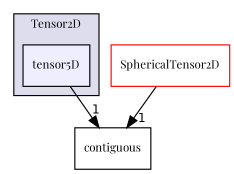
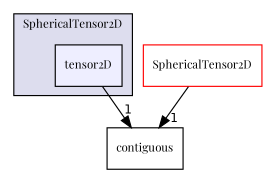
(56, 25) -> (73, 25)
(56, 66) -> (89, 66)
